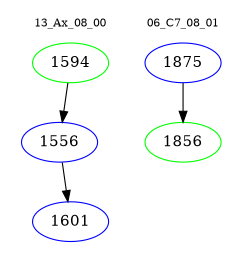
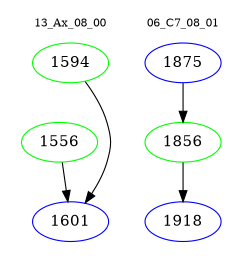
(66, 97) -> (110, 137)
(60, 142) -> (60, 142)
none -> (183, 222)
